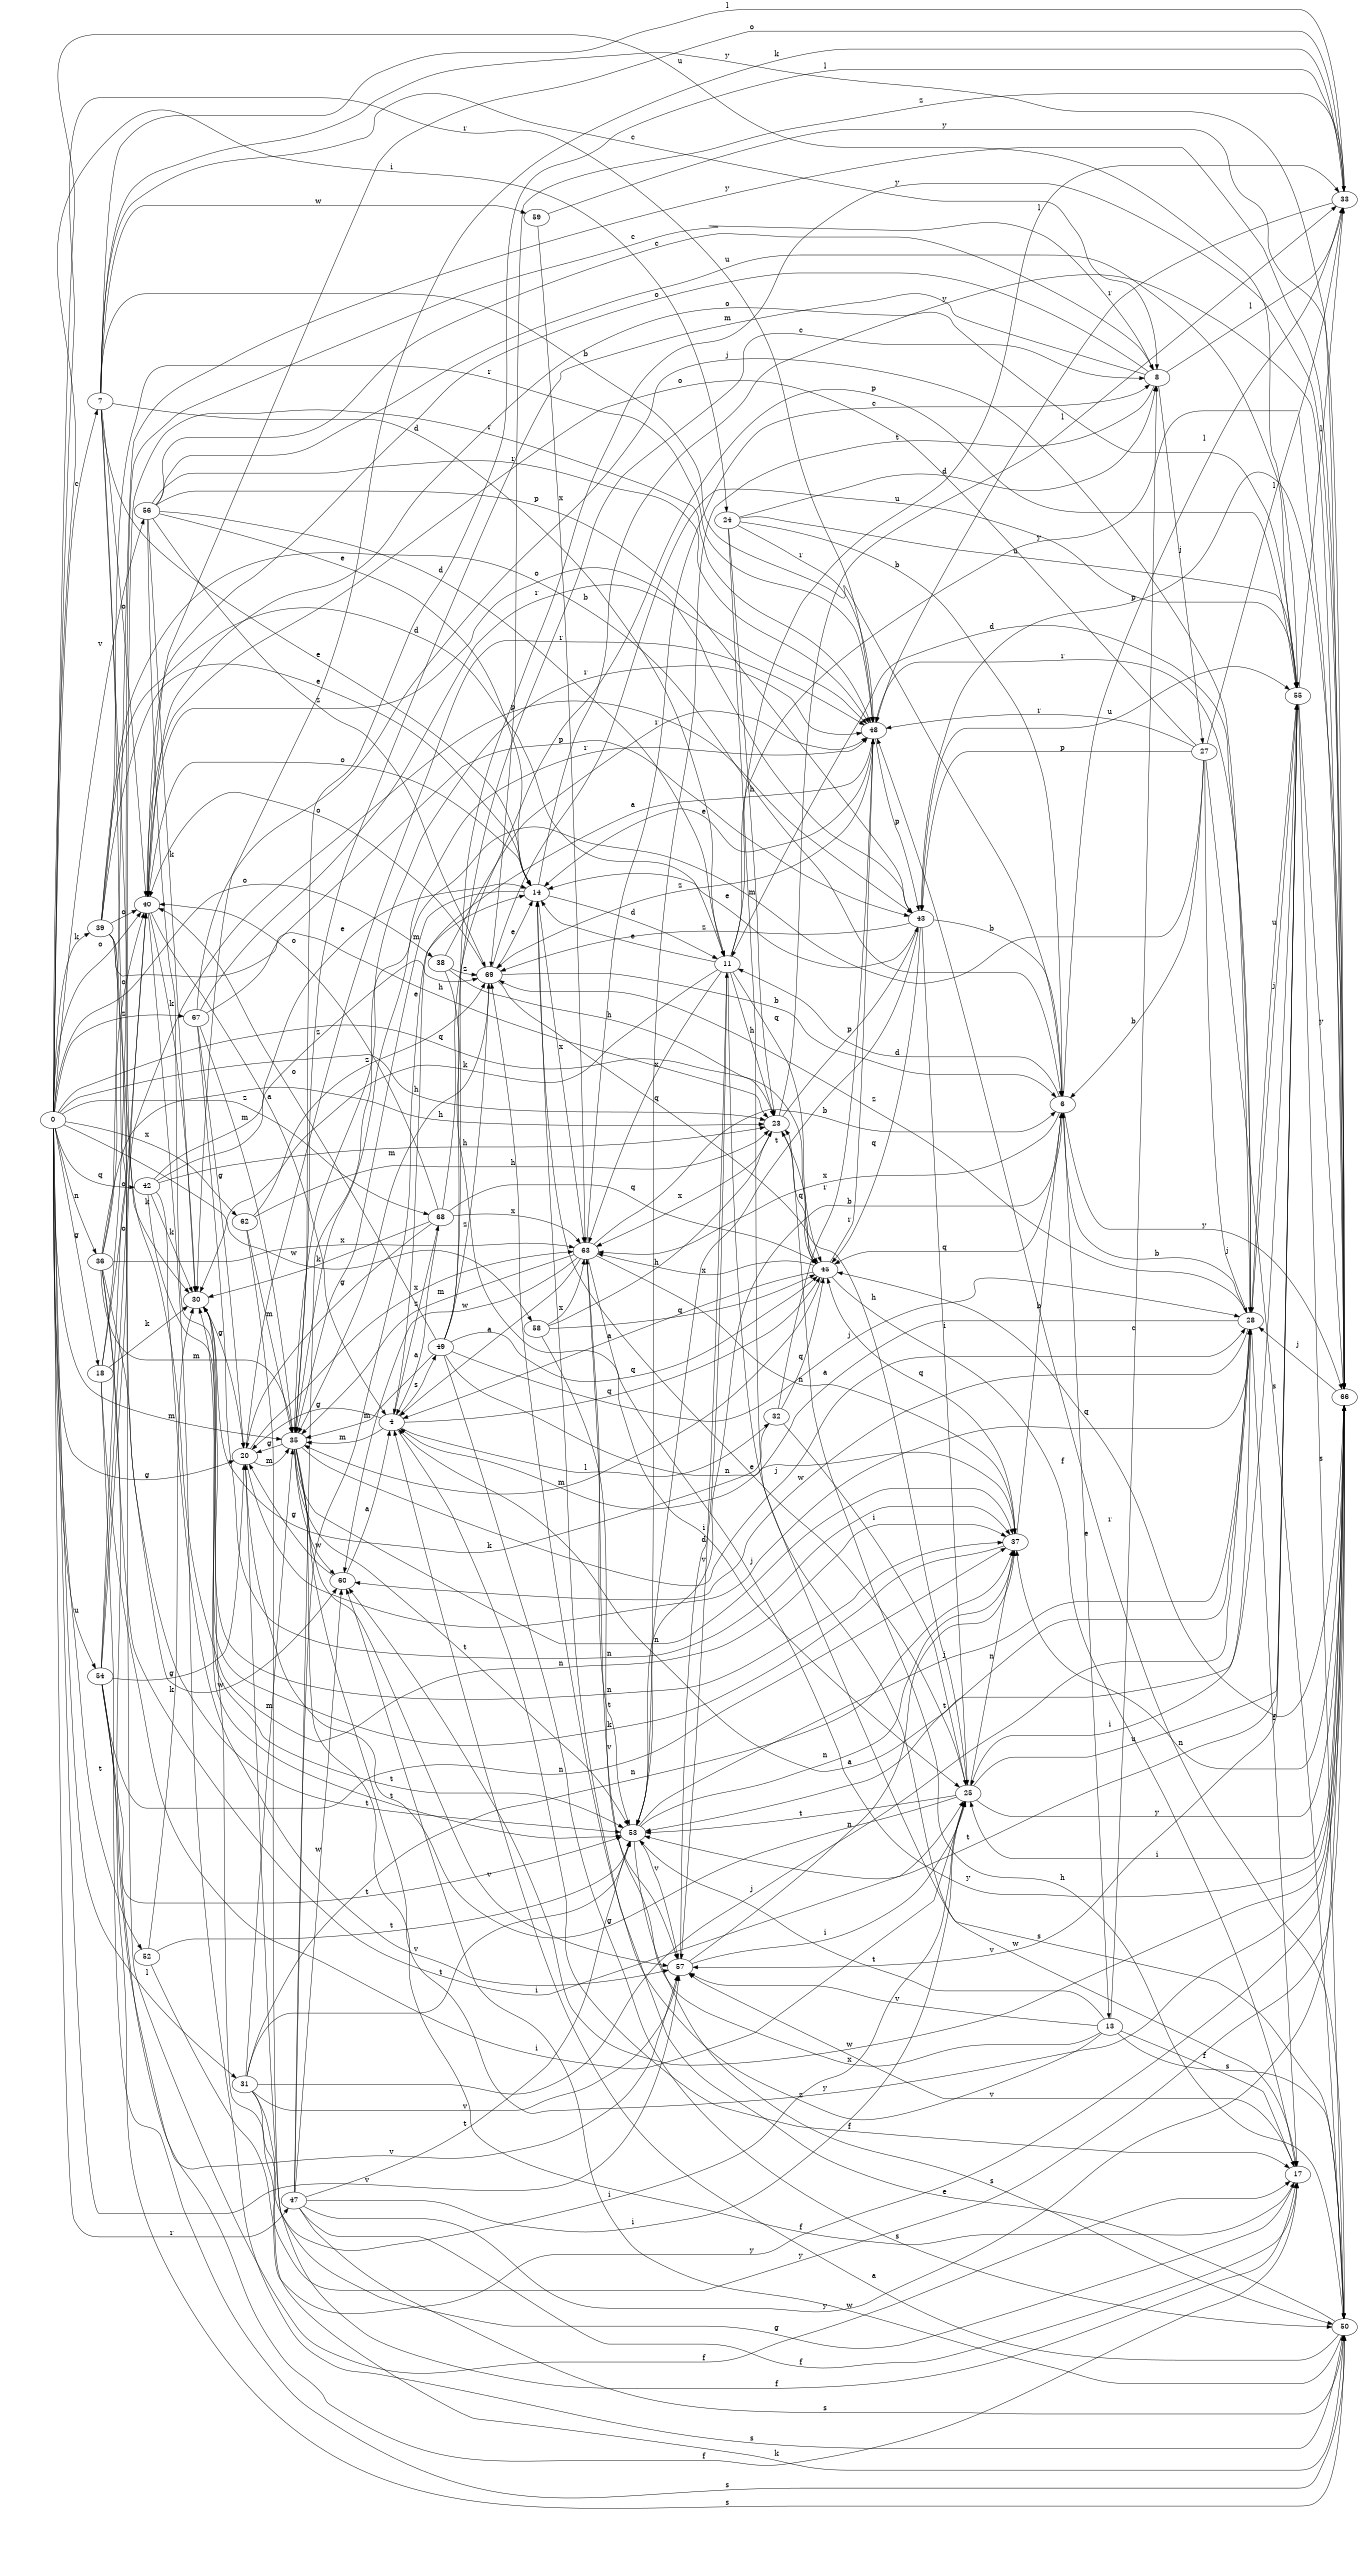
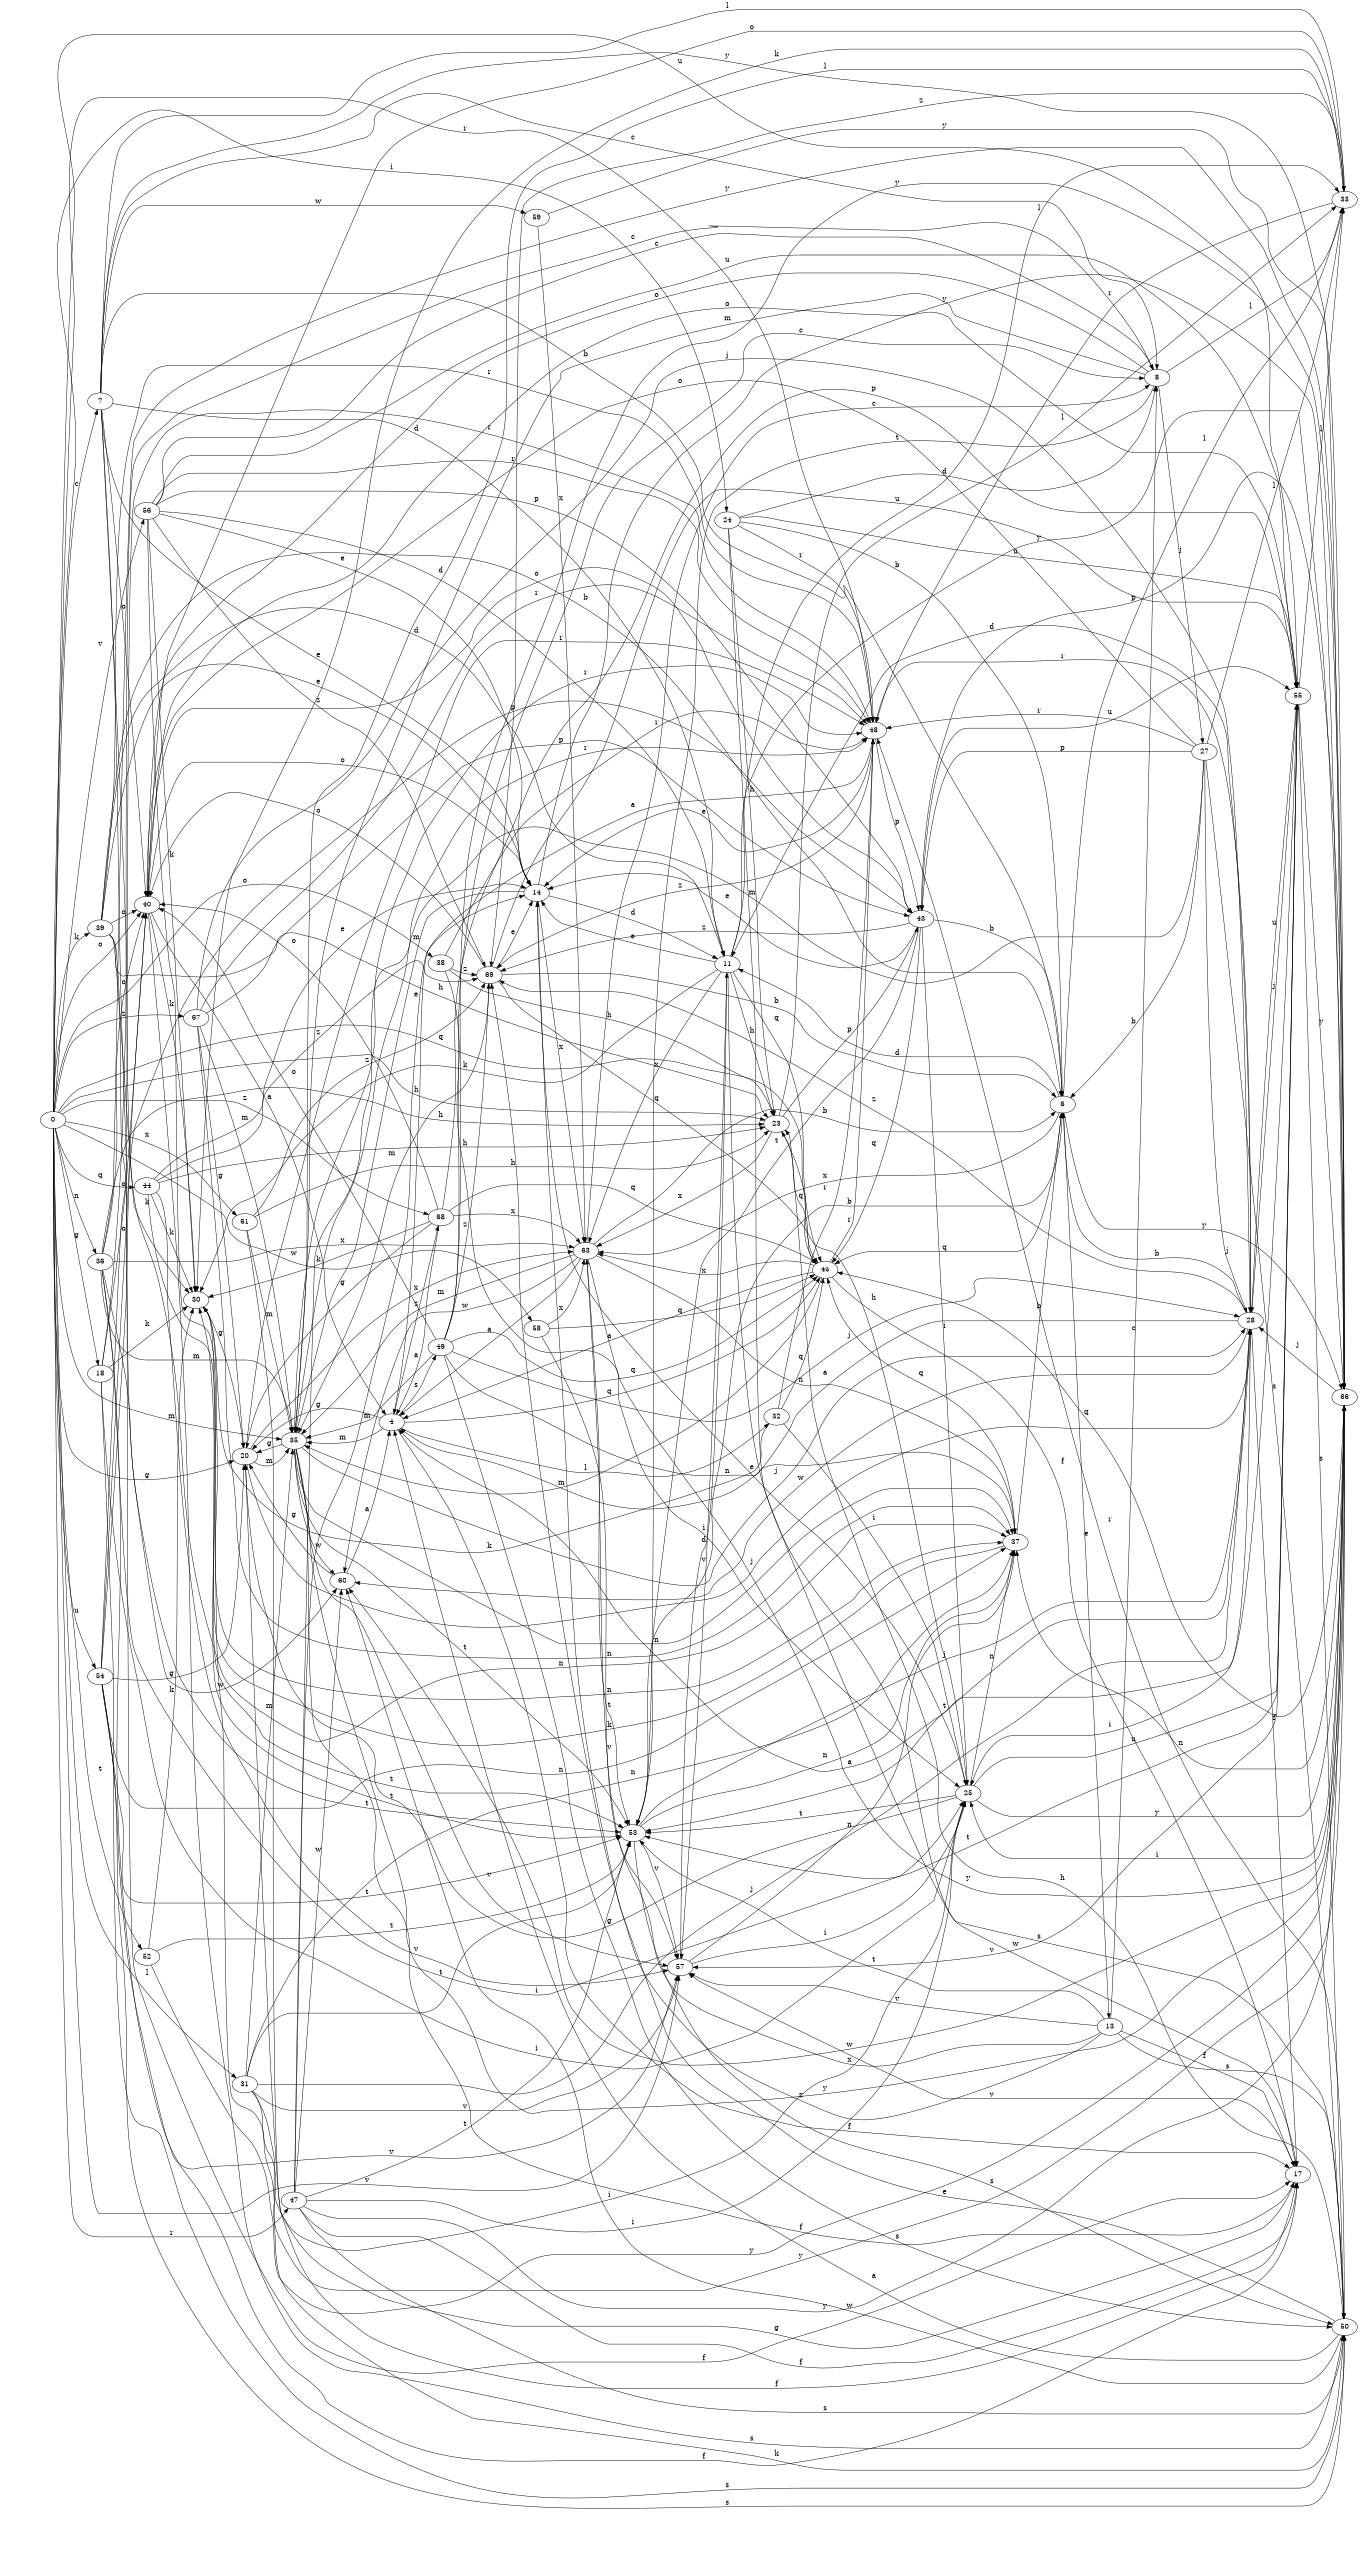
(147, 1186) -> (147, 1186)
(245, 1222) -> (245, 1222)
(678, 1252) -> none
